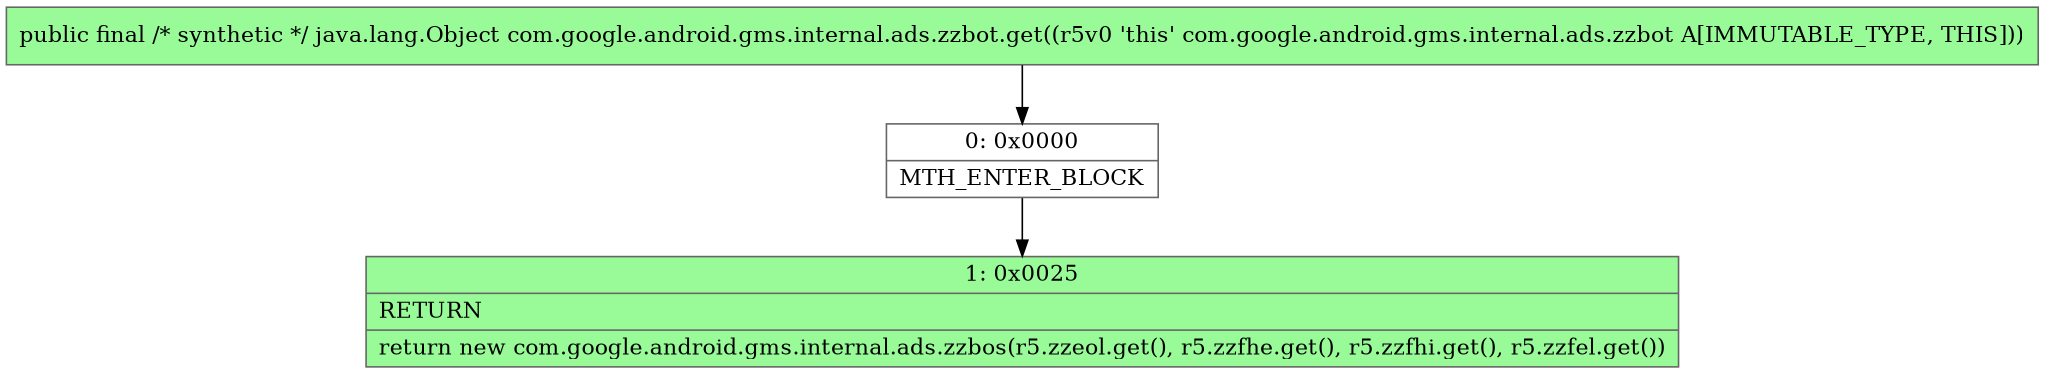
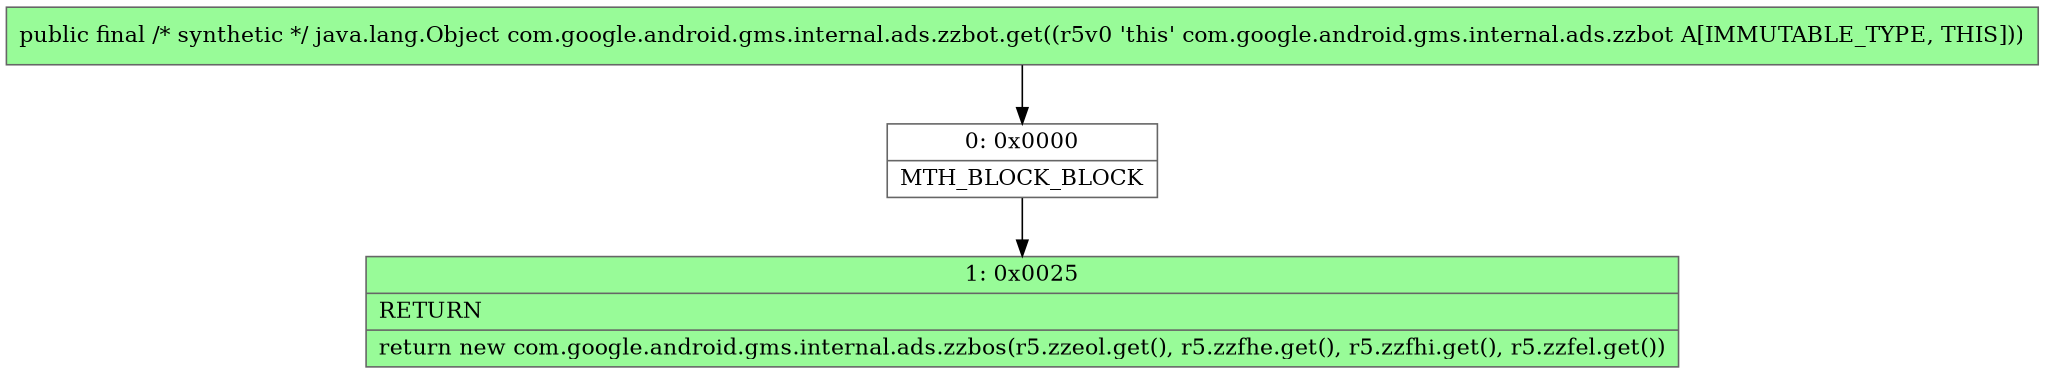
(1022, 178) -> (1022, 178)
